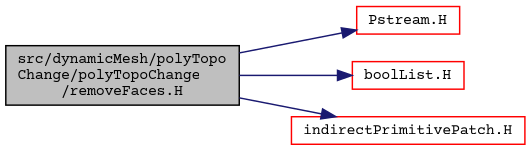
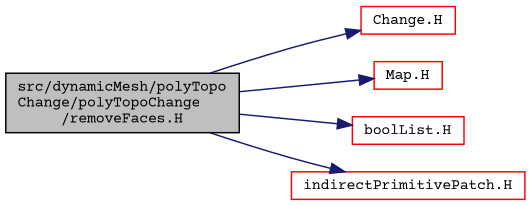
(408, 20) -> (408, 20)
none -> (408, 75)
